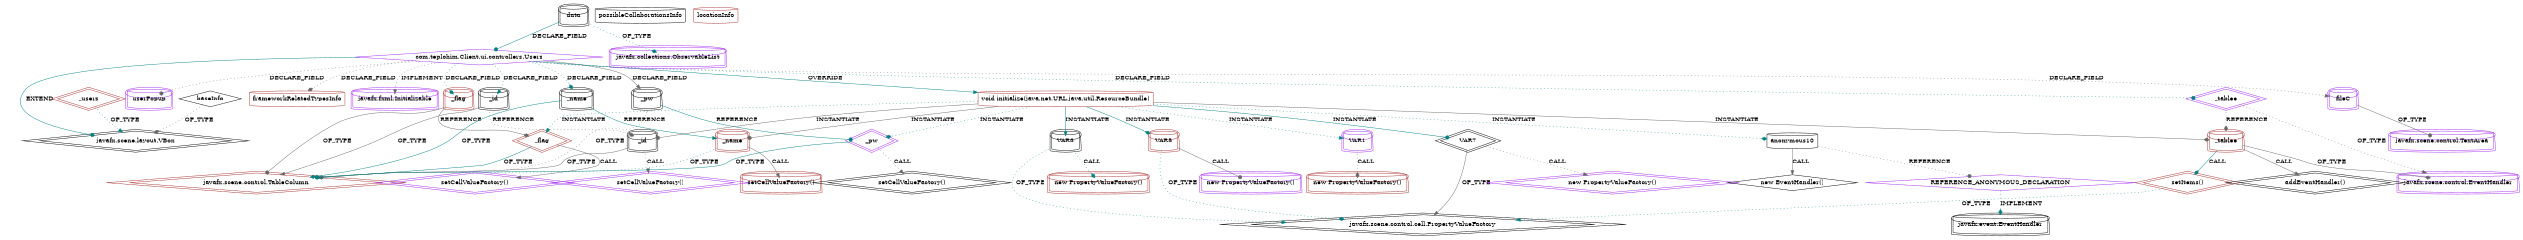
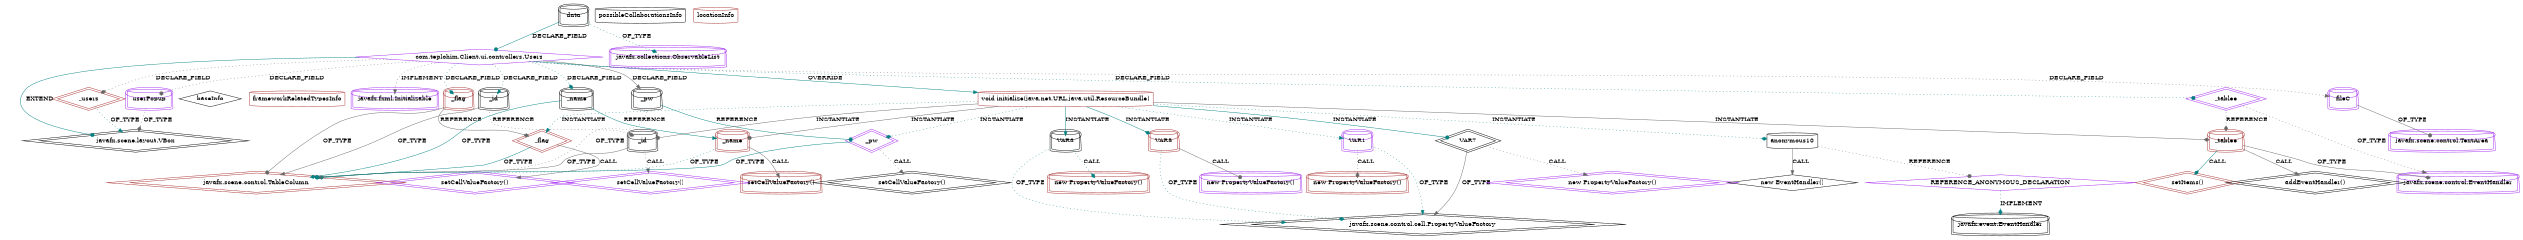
(361, 69) -> (247, 65)
(182, 119) -> (143, 117)
(1844, 206) -> (1408, 169)
